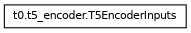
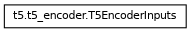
(95, 16) -> (95, 16)
